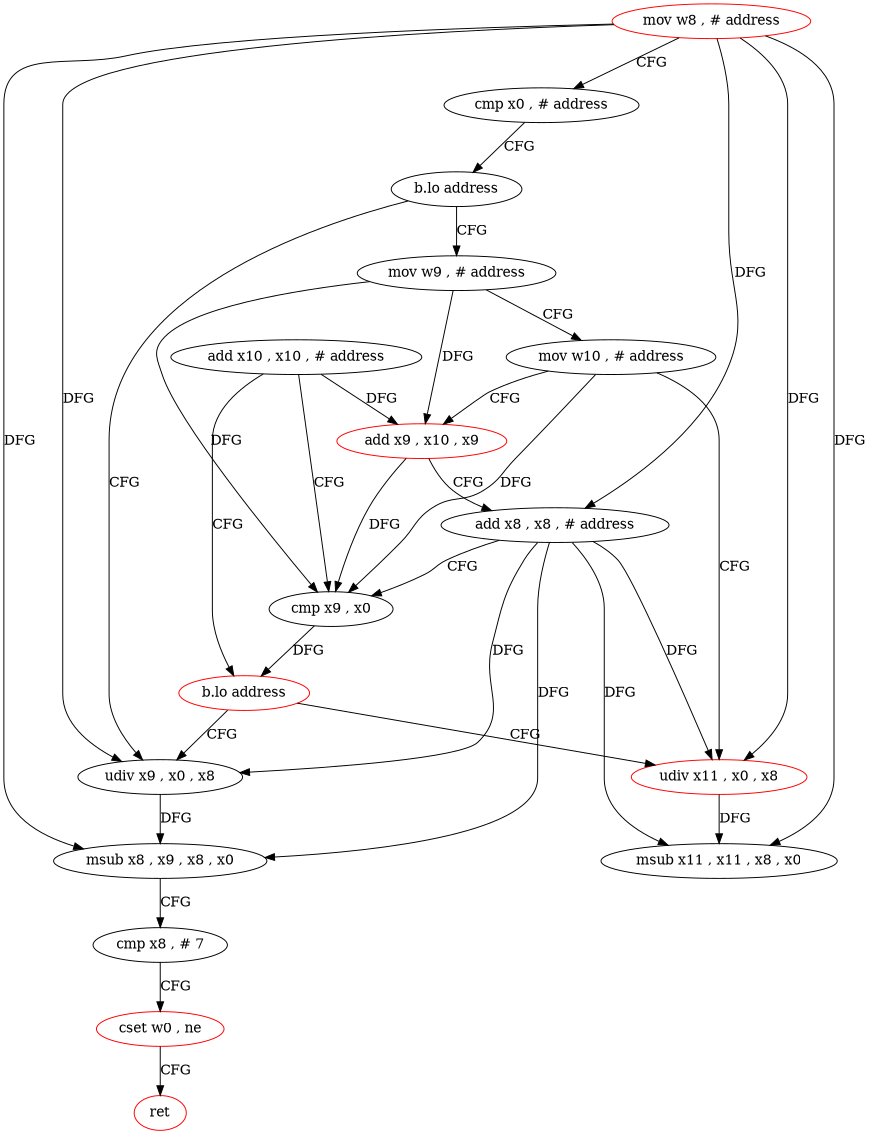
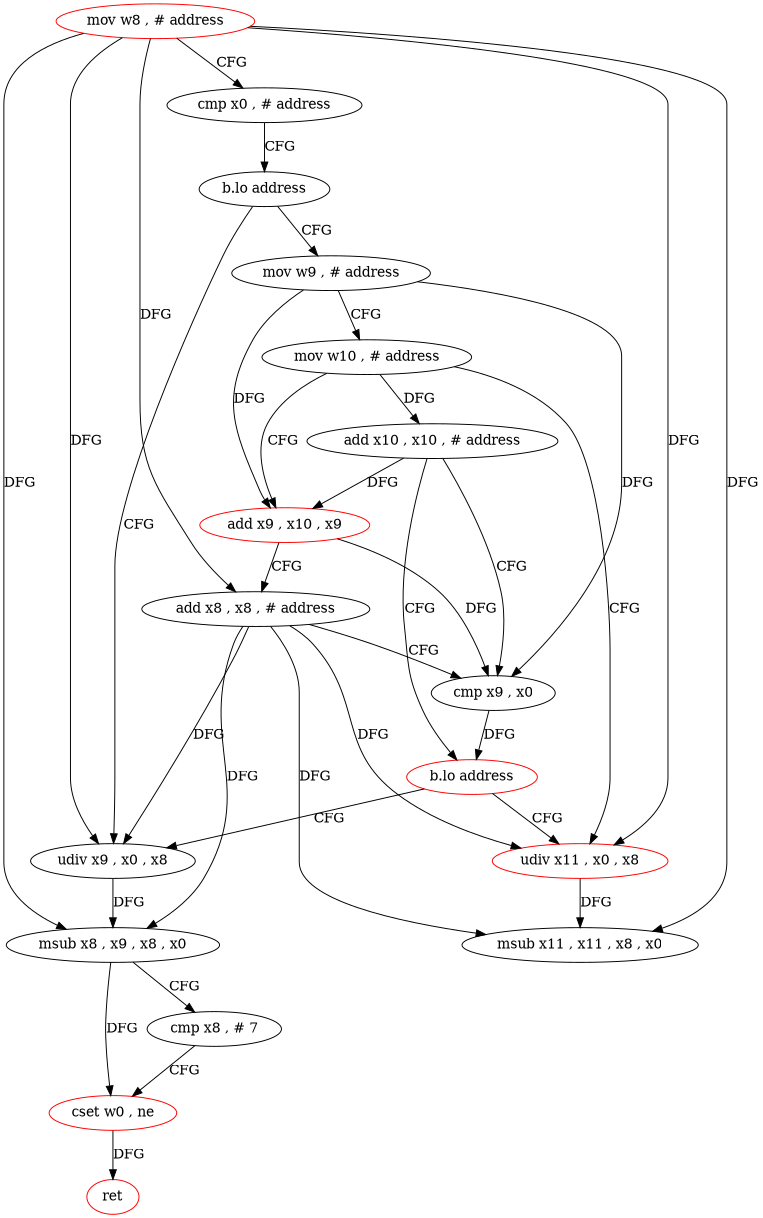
(482, 491) -> (397, 395)
none -> (106, 1024)
(176, 1071) -> (129, 1155)
